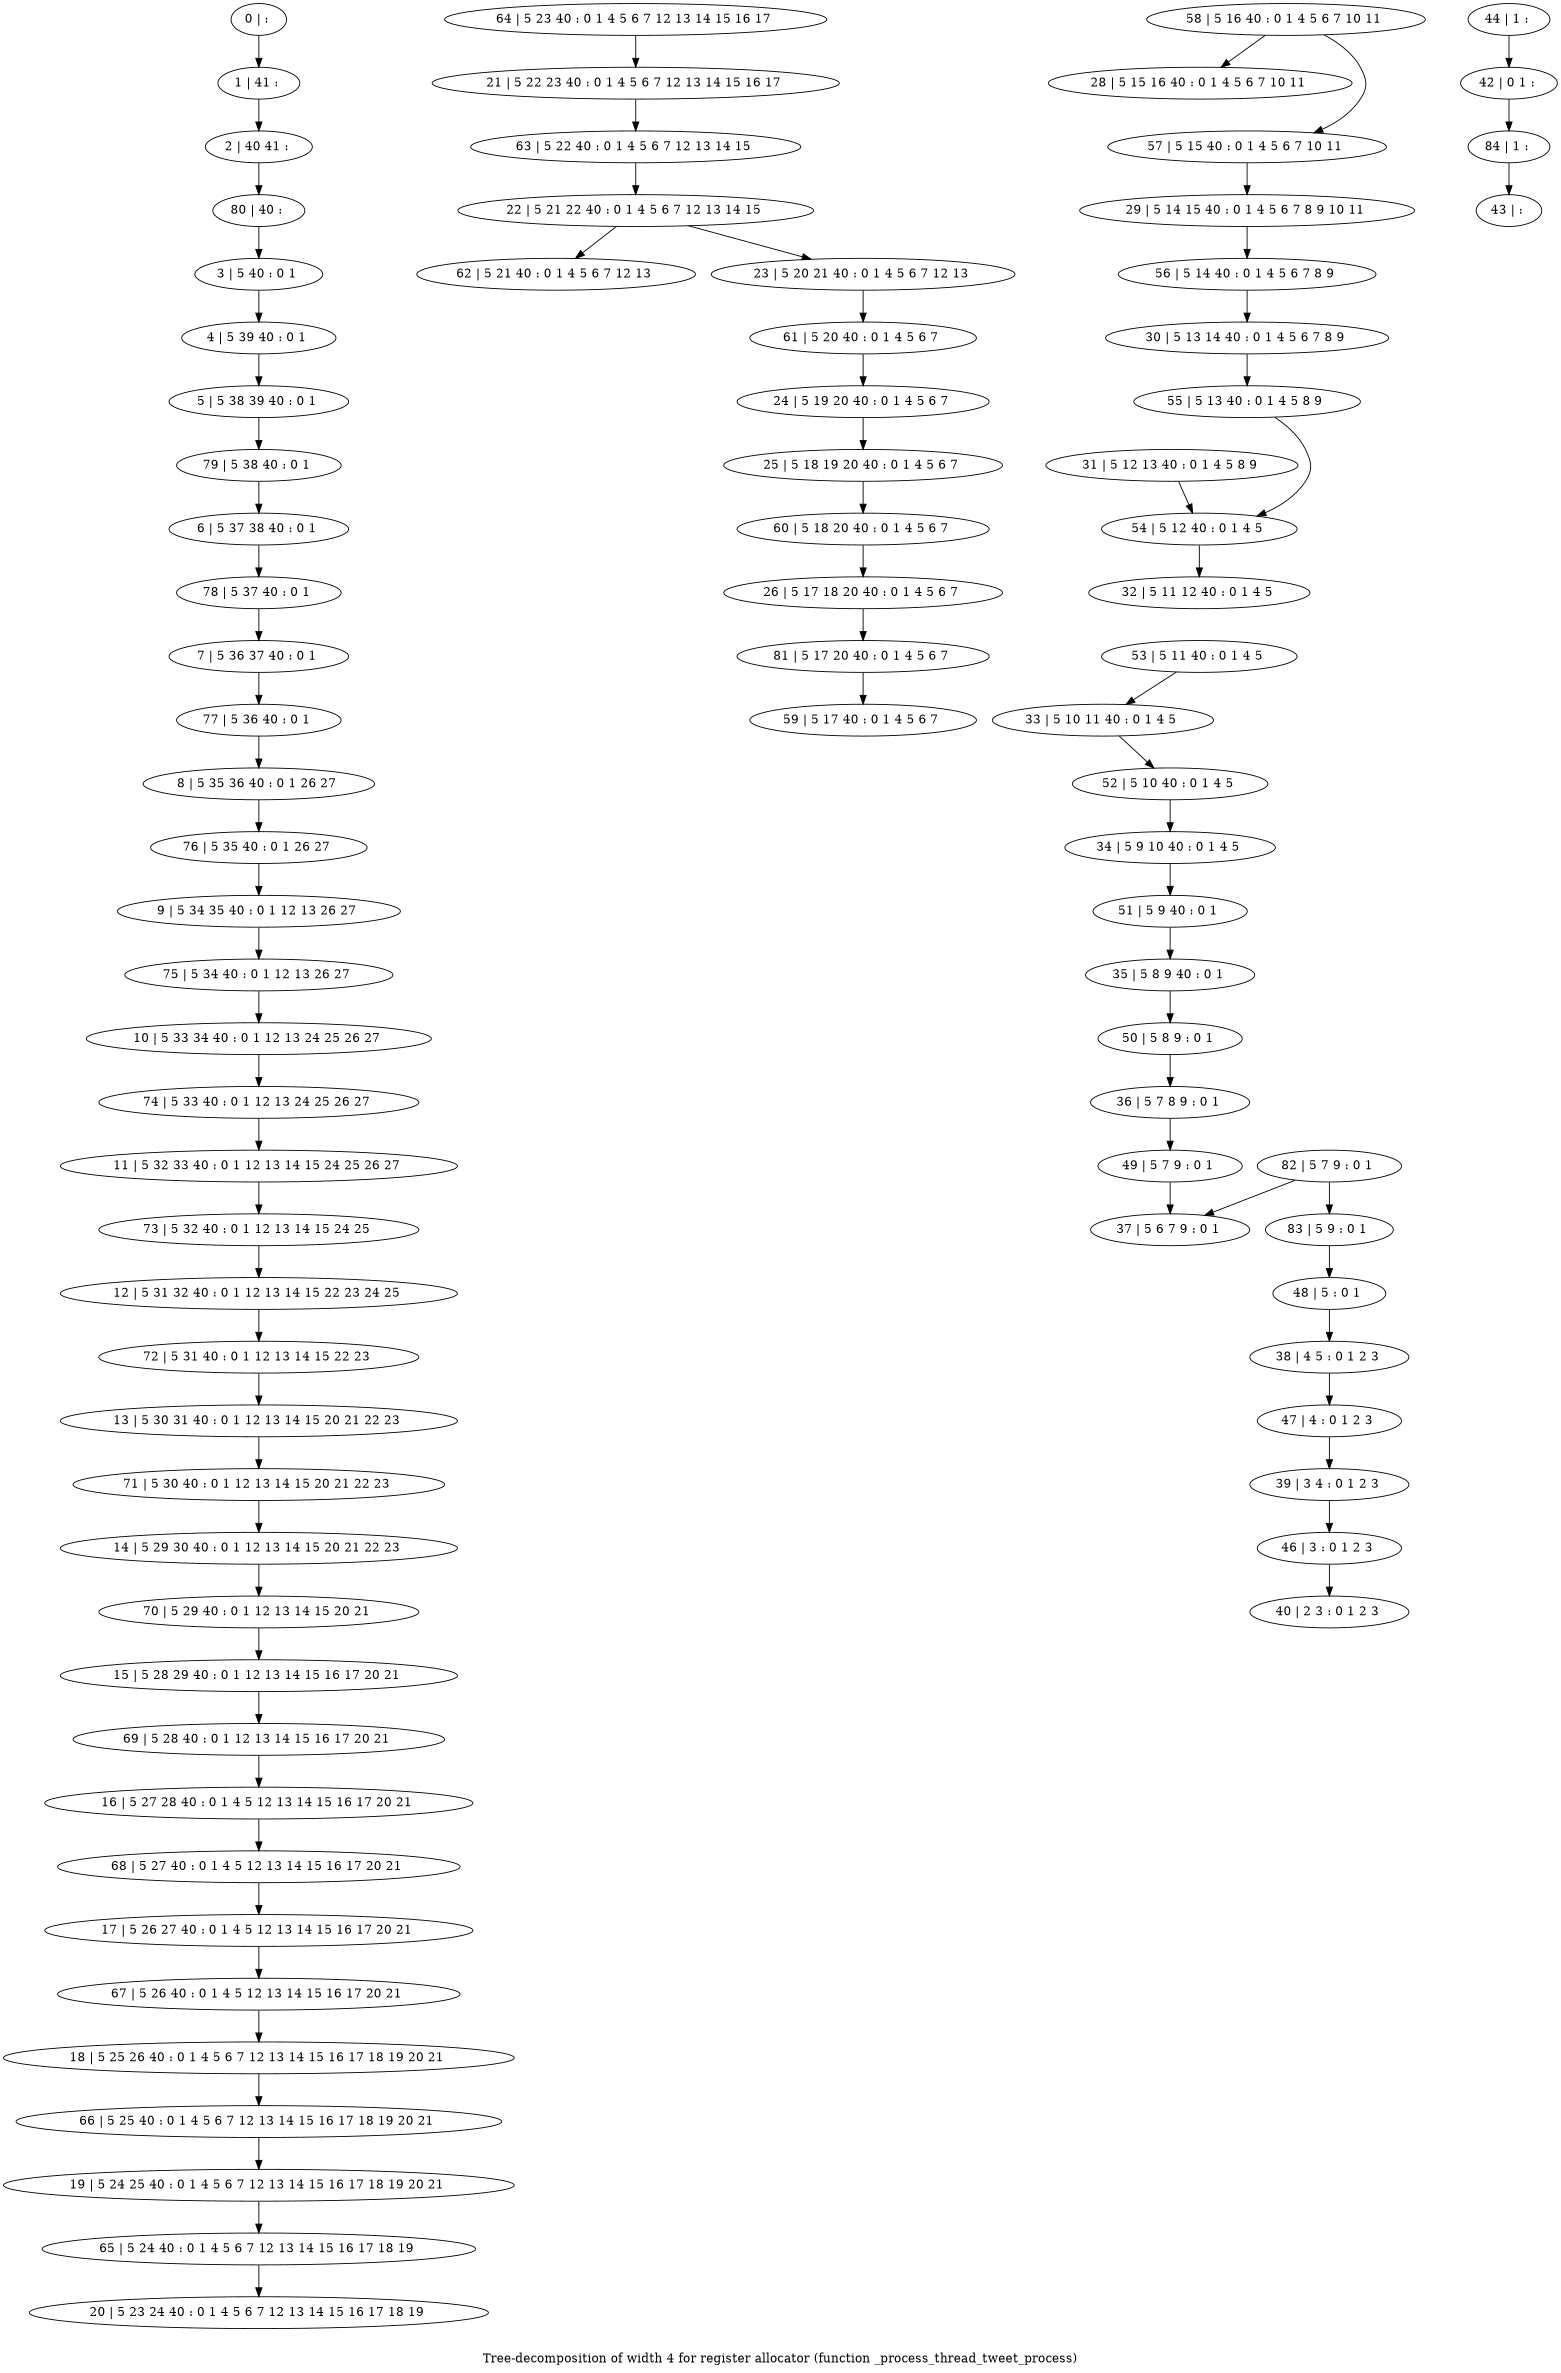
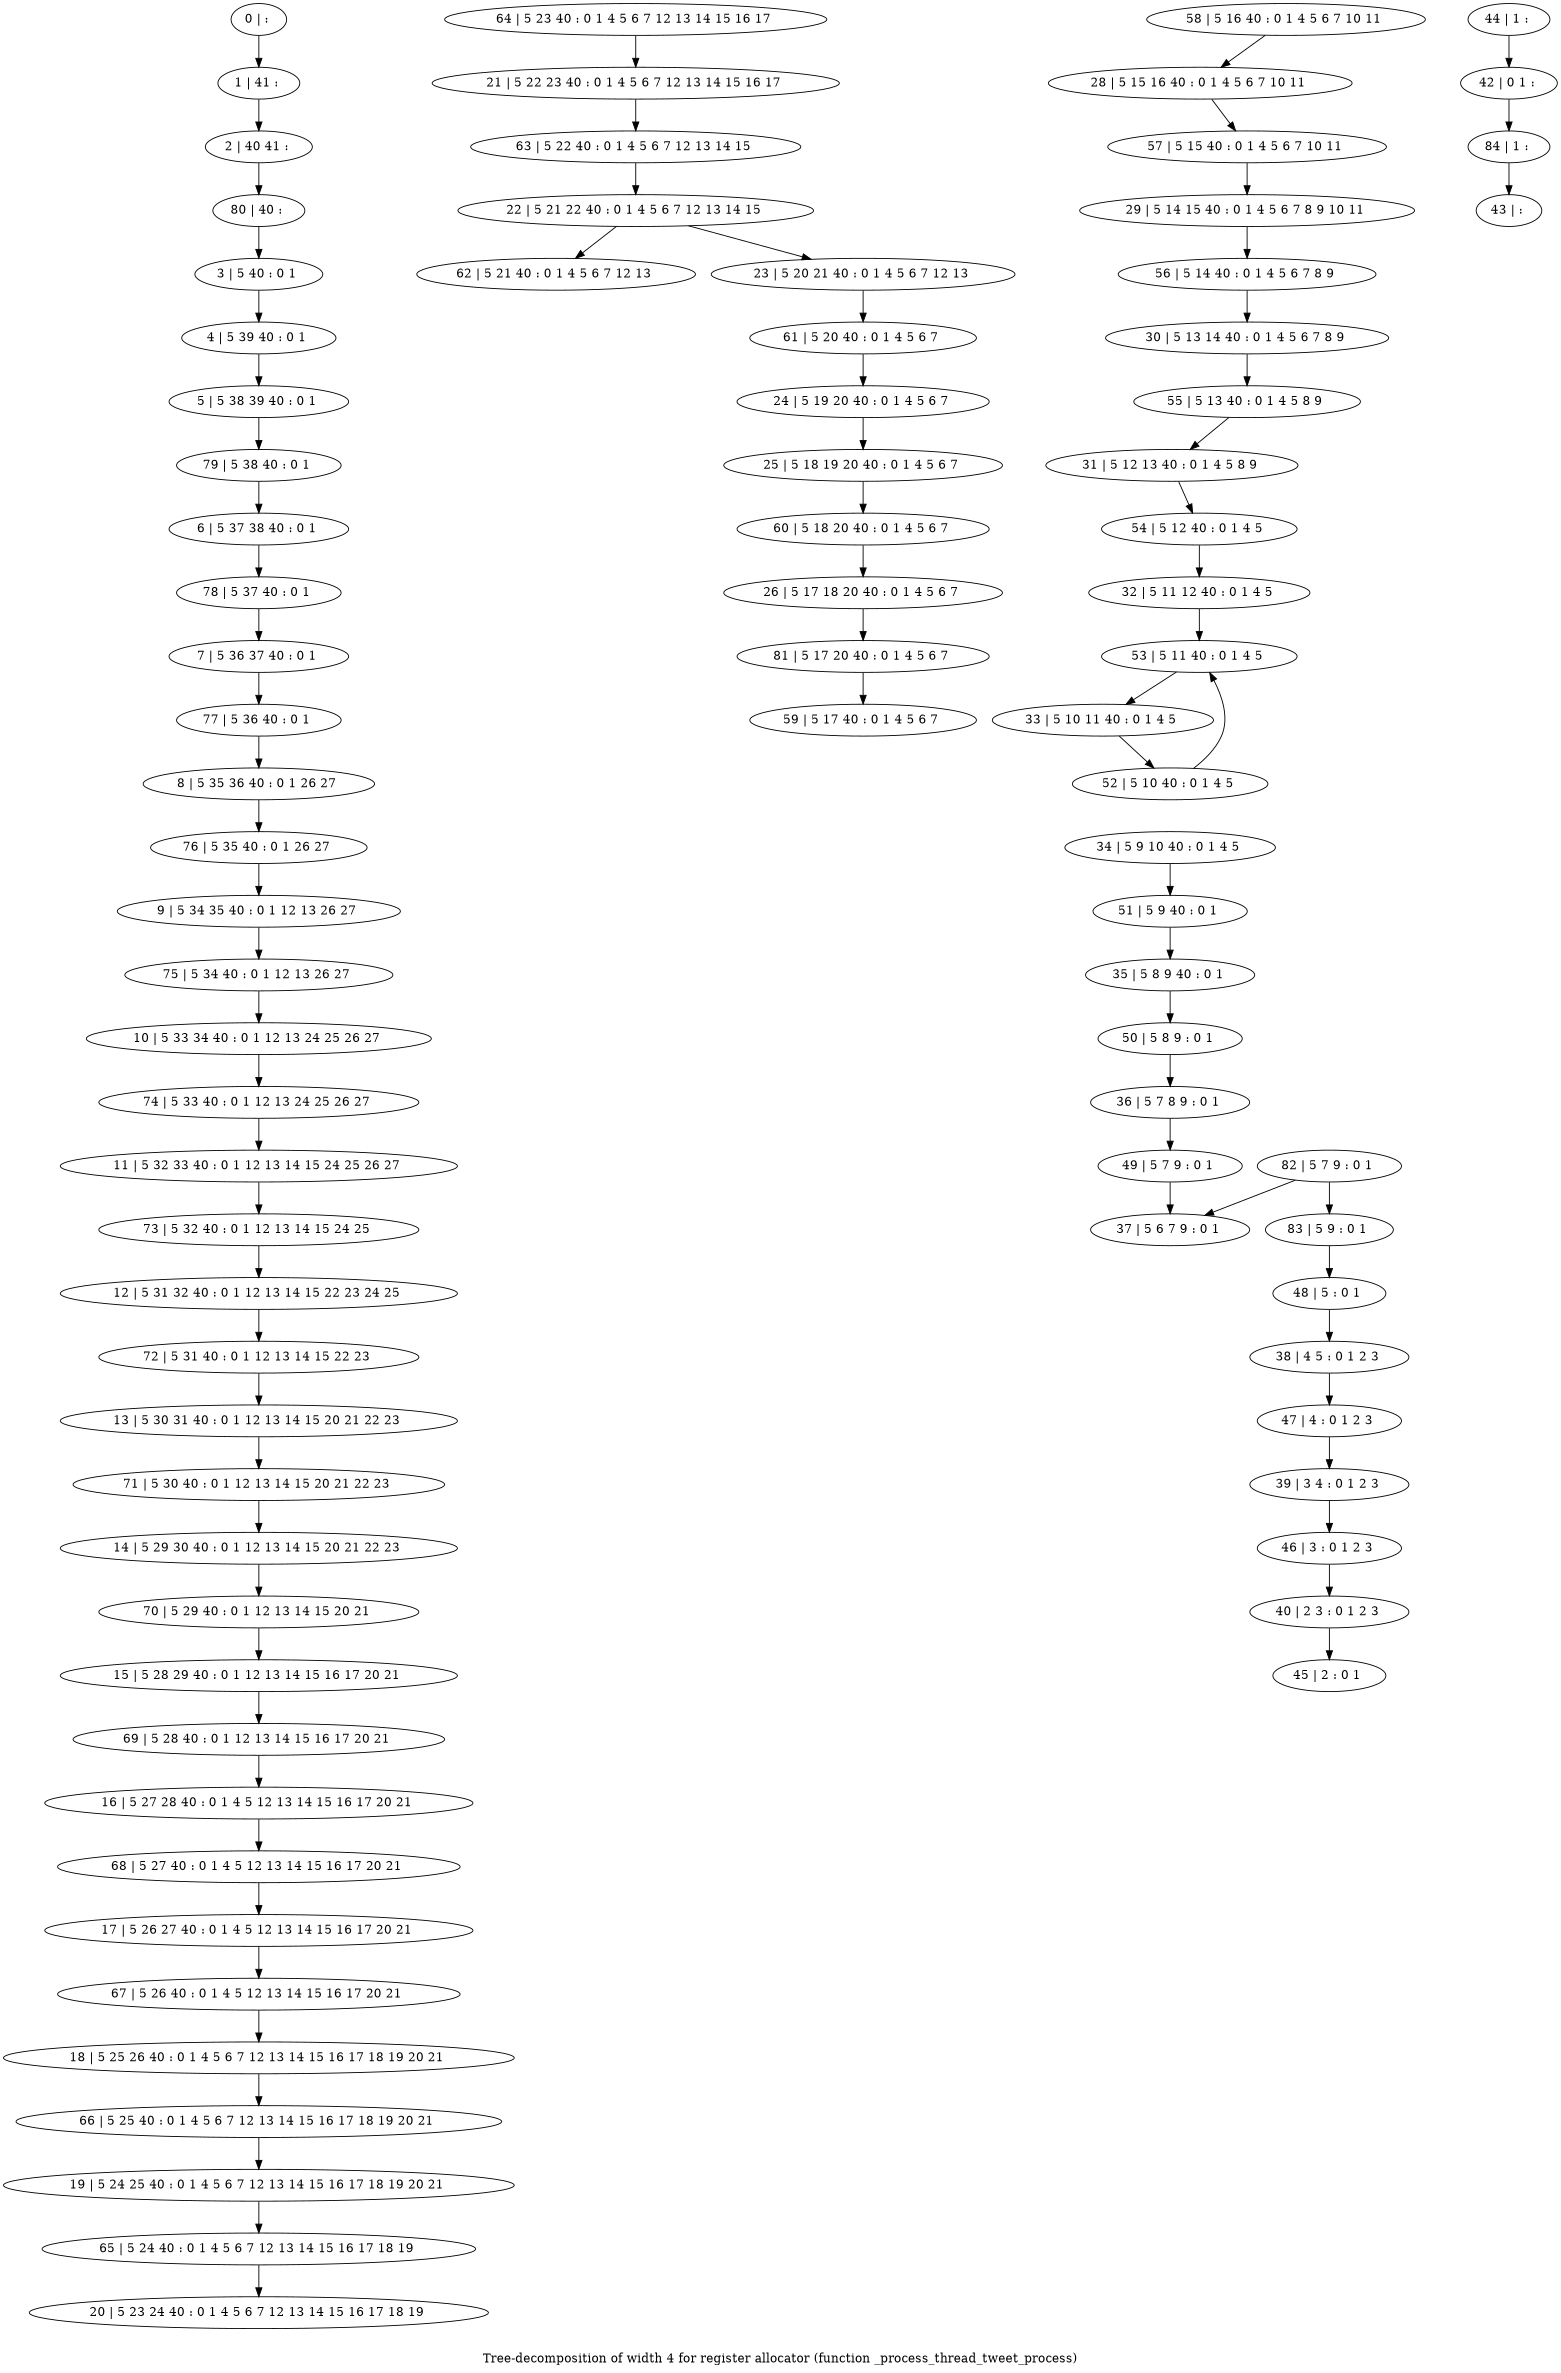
(1366, 83) -> (1221, 112)
(1311, 469) -> (1213, 431)
none -> (1199, 620)
(1170, 811) -> (1224, 729)
none -> (1329, 1676)
